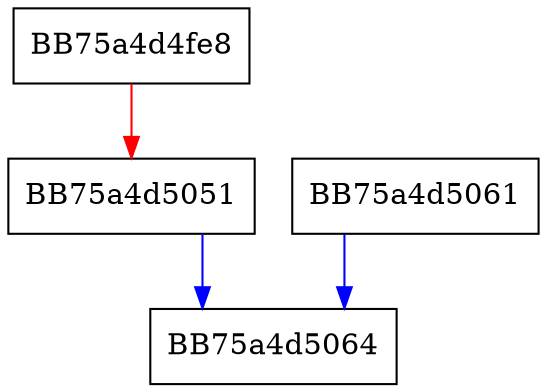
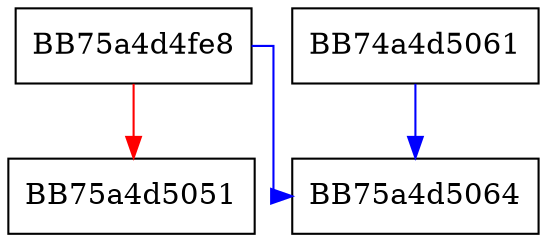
(415, 196) -> (415, 46)
(202, 261) -> (273, 111)
